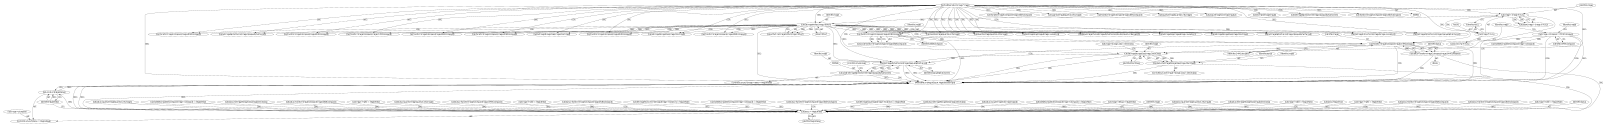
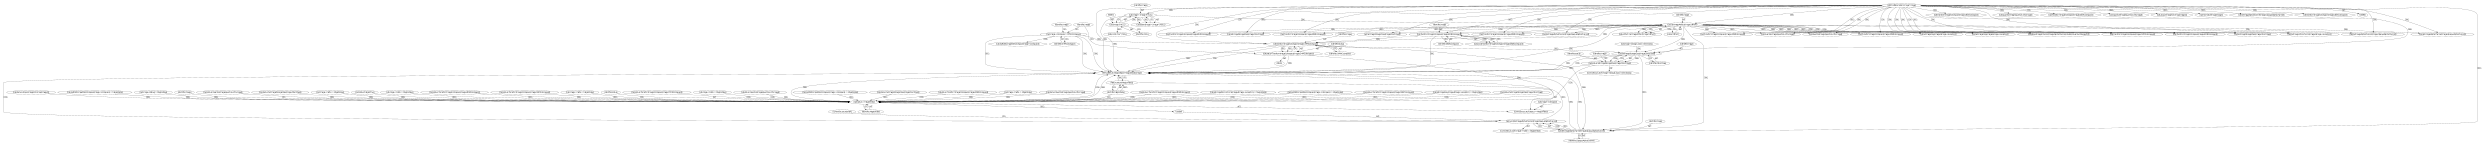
(1487, 18) -> (1120, 17)
(425, 111) -> (1025, 107)
